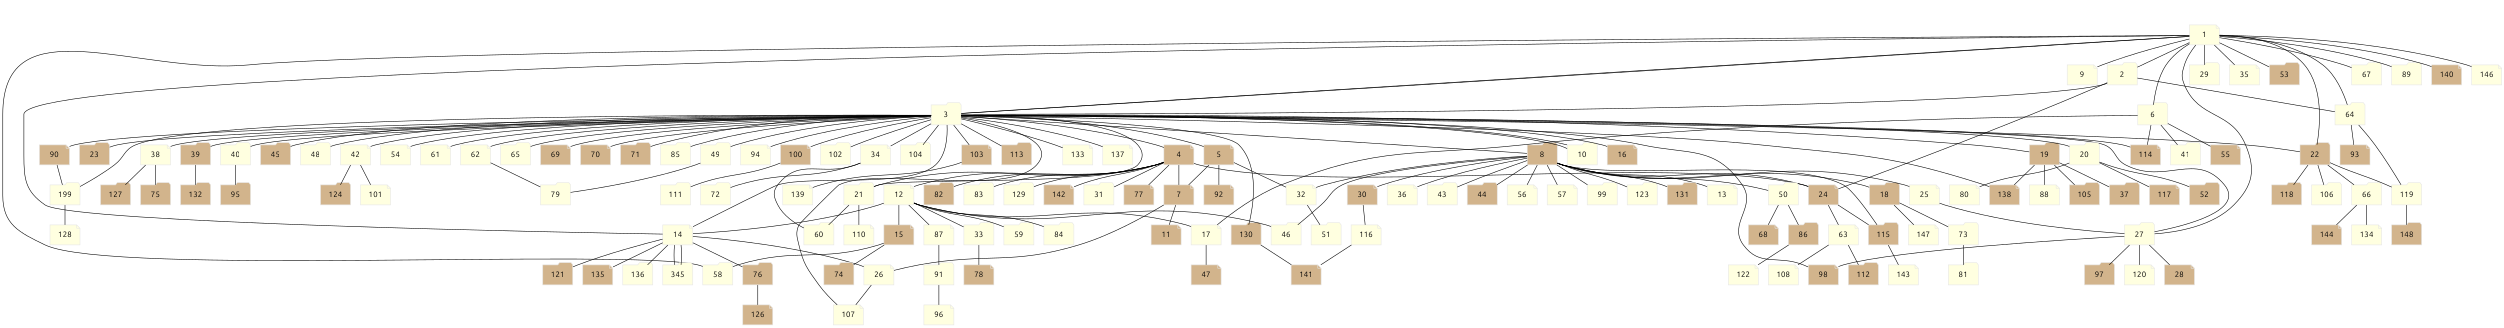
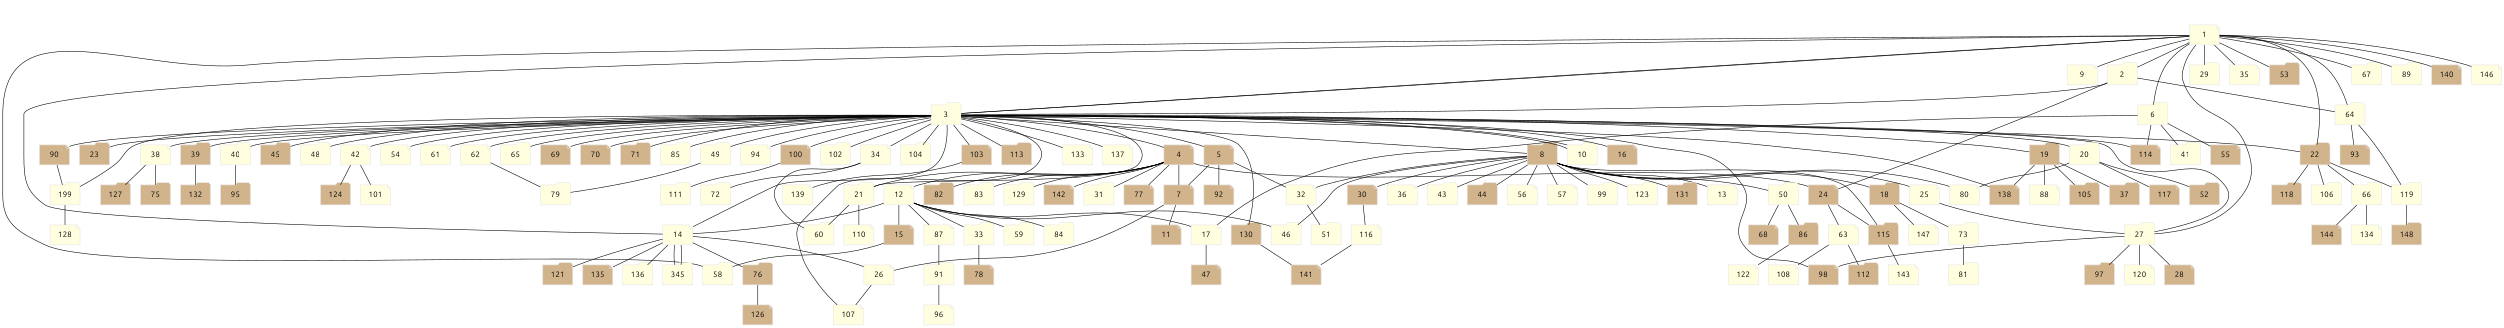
(1683, 175) -> (1842, 170)
(839, 275) -> none
